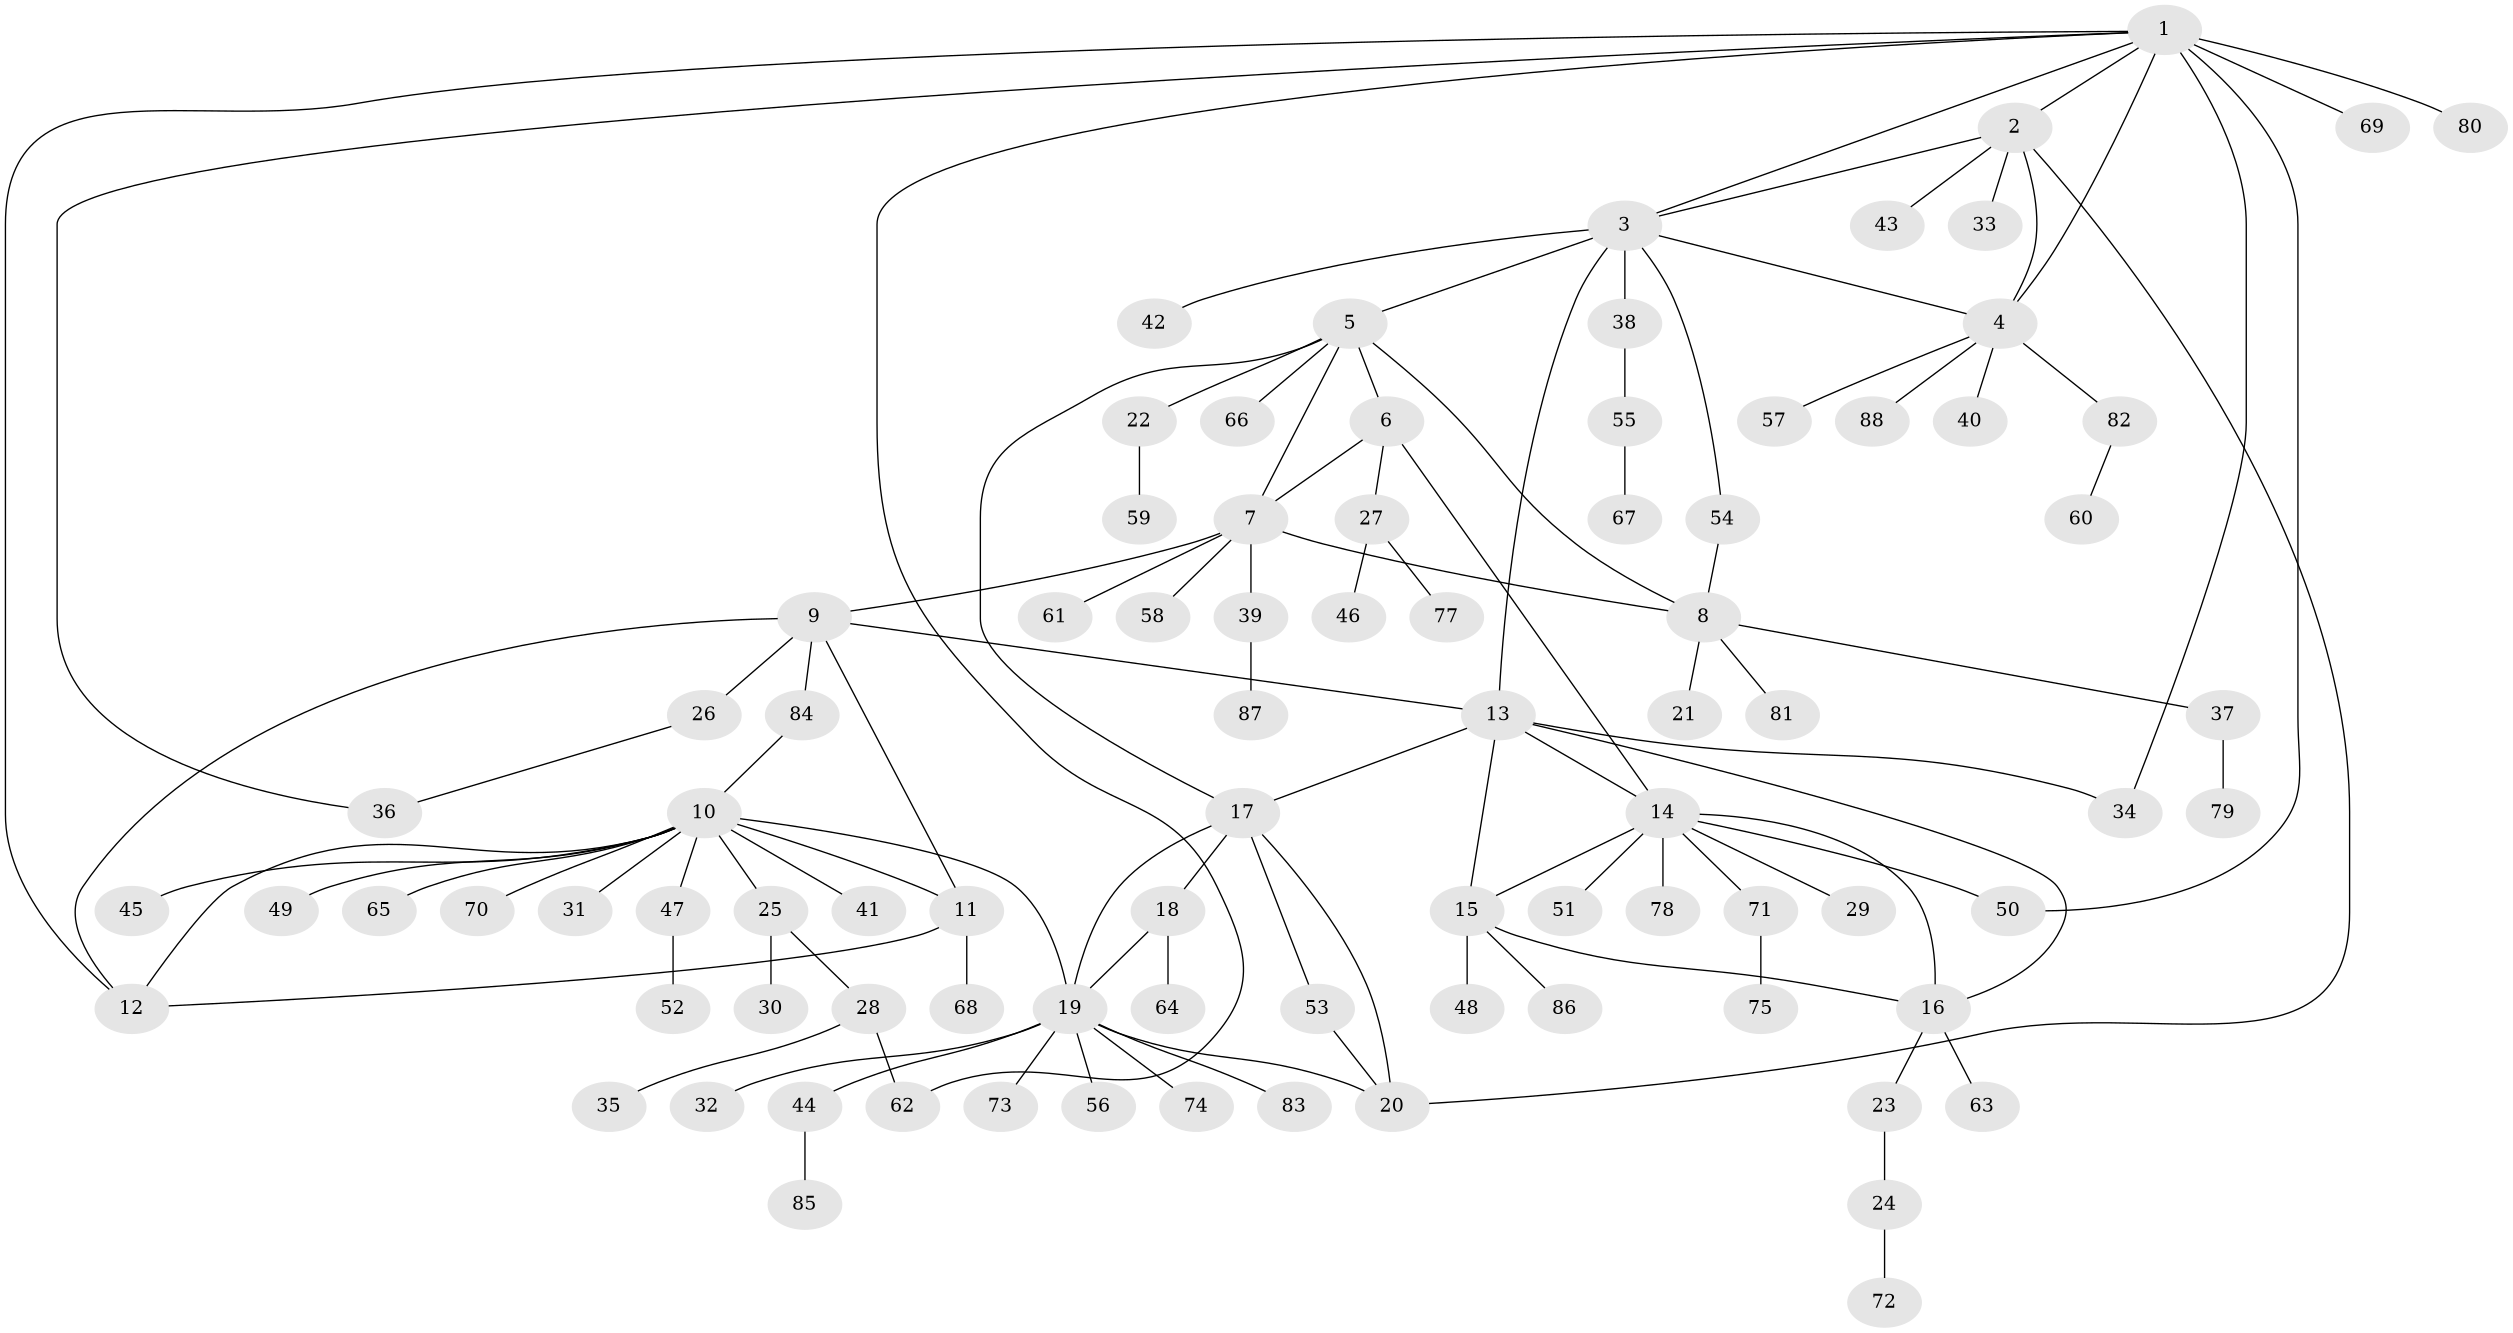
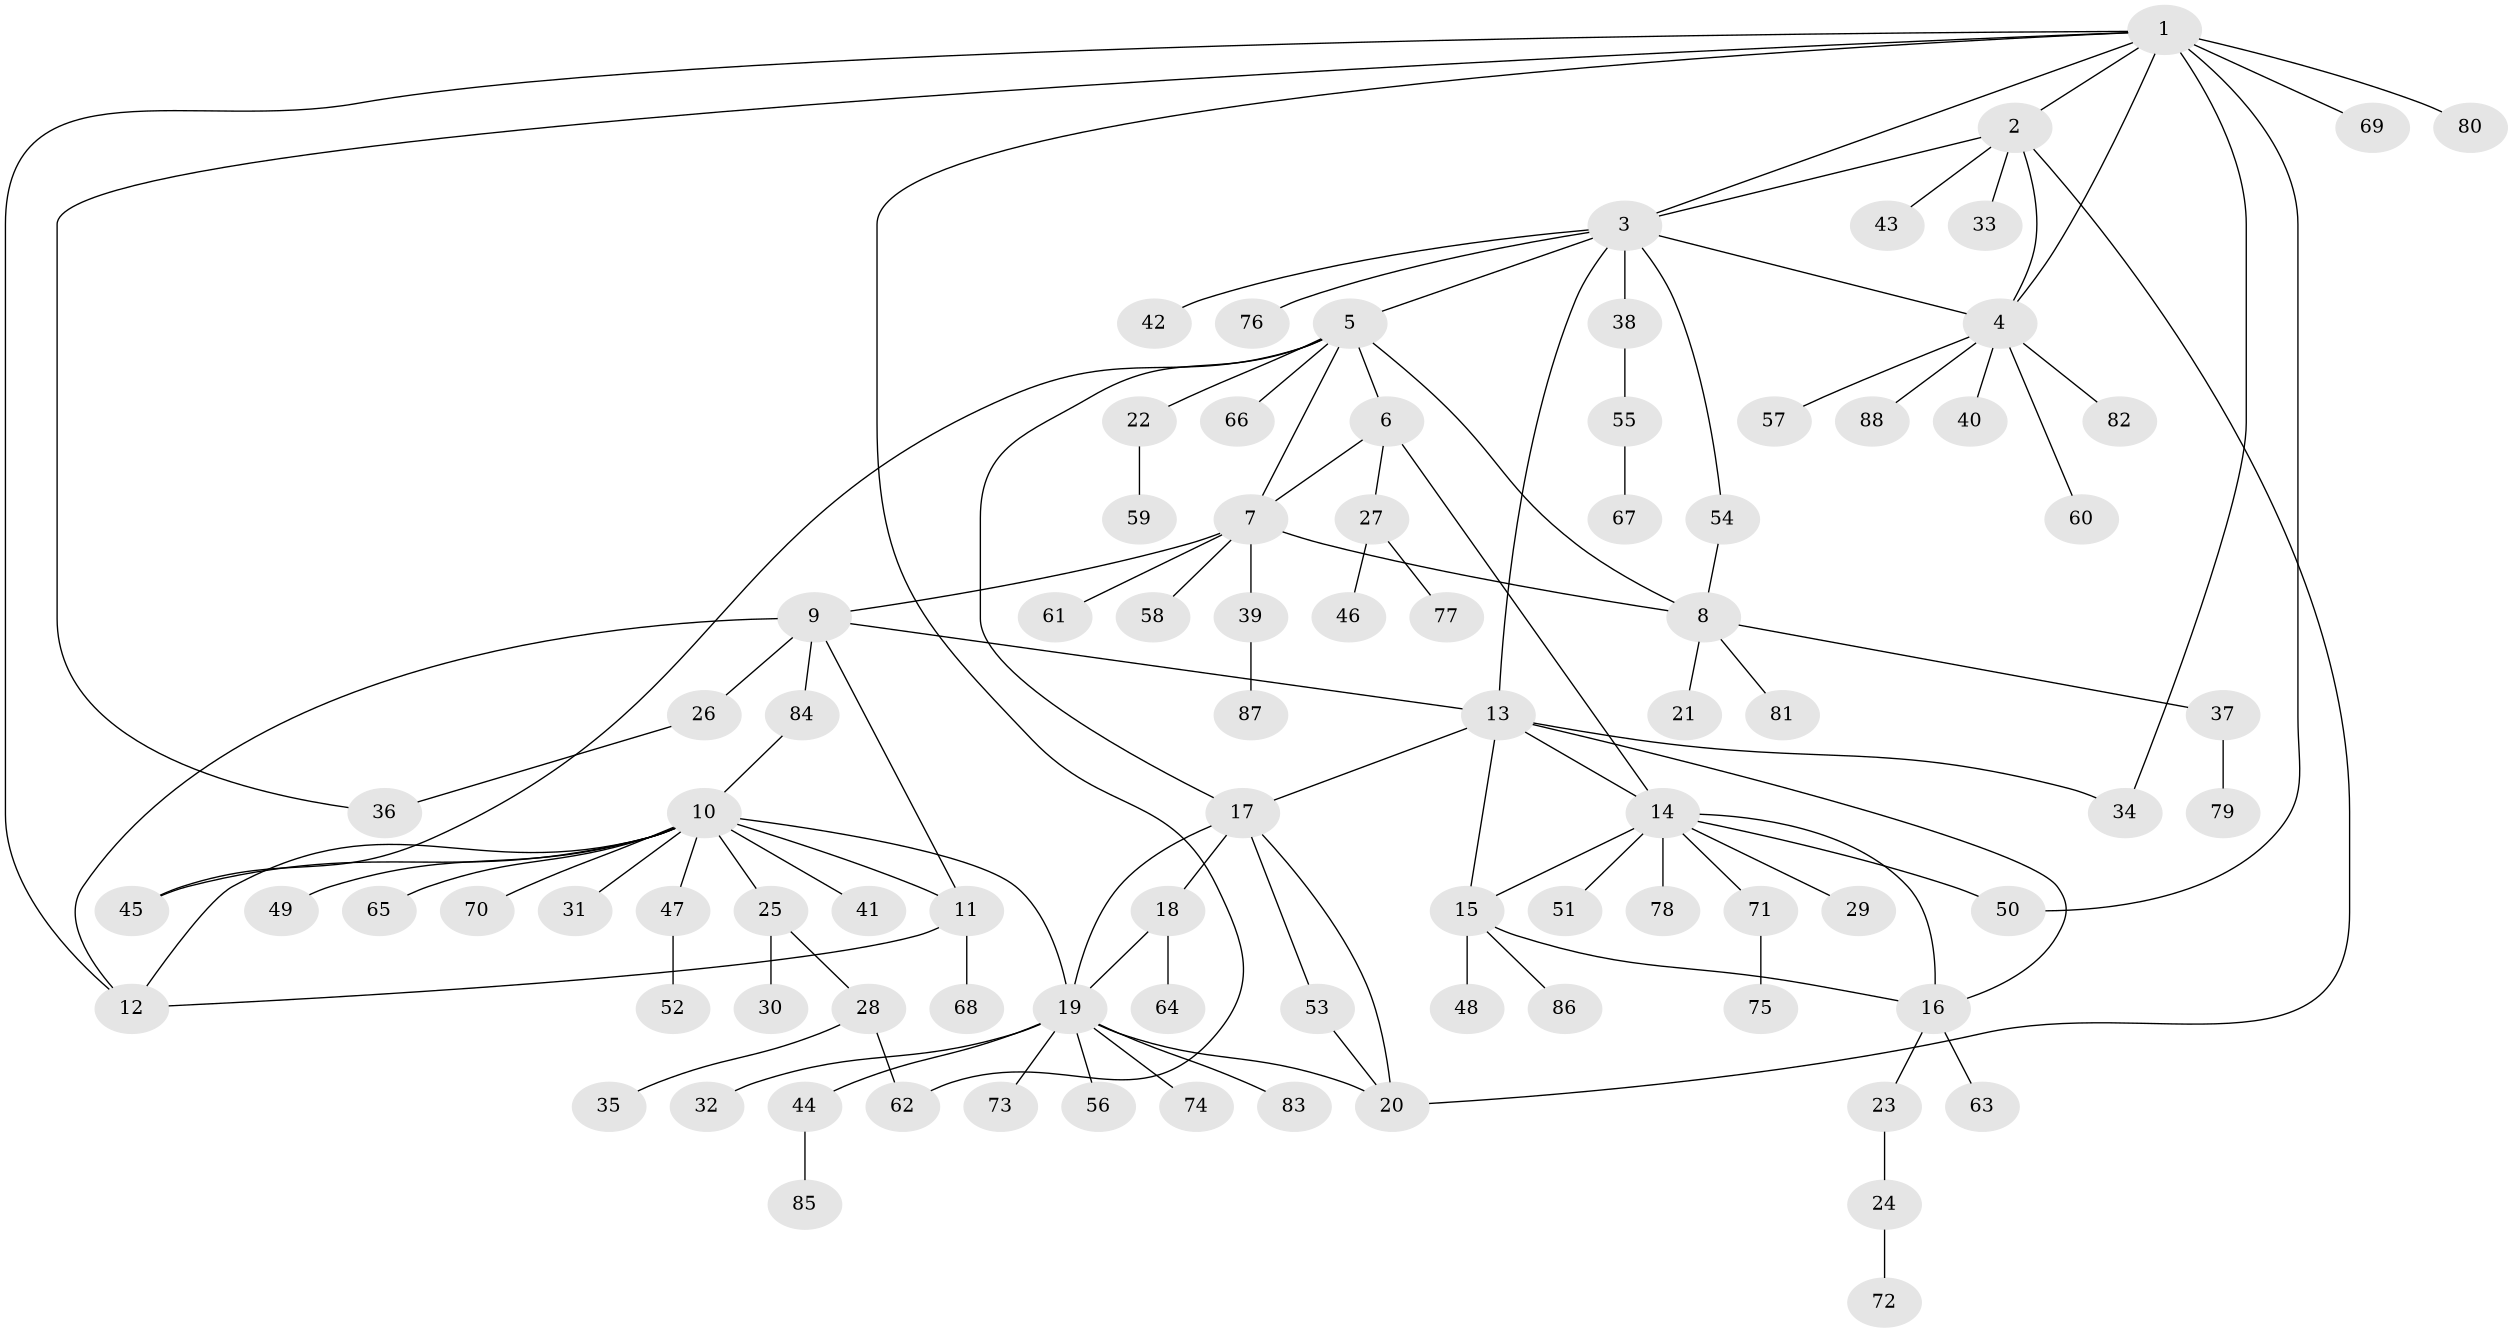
none -> (1252, 324)
(2101, 471) -> (2041, 422)
none -> (734, 601)
